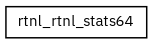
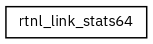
(76, 22) -> (76, 22)
